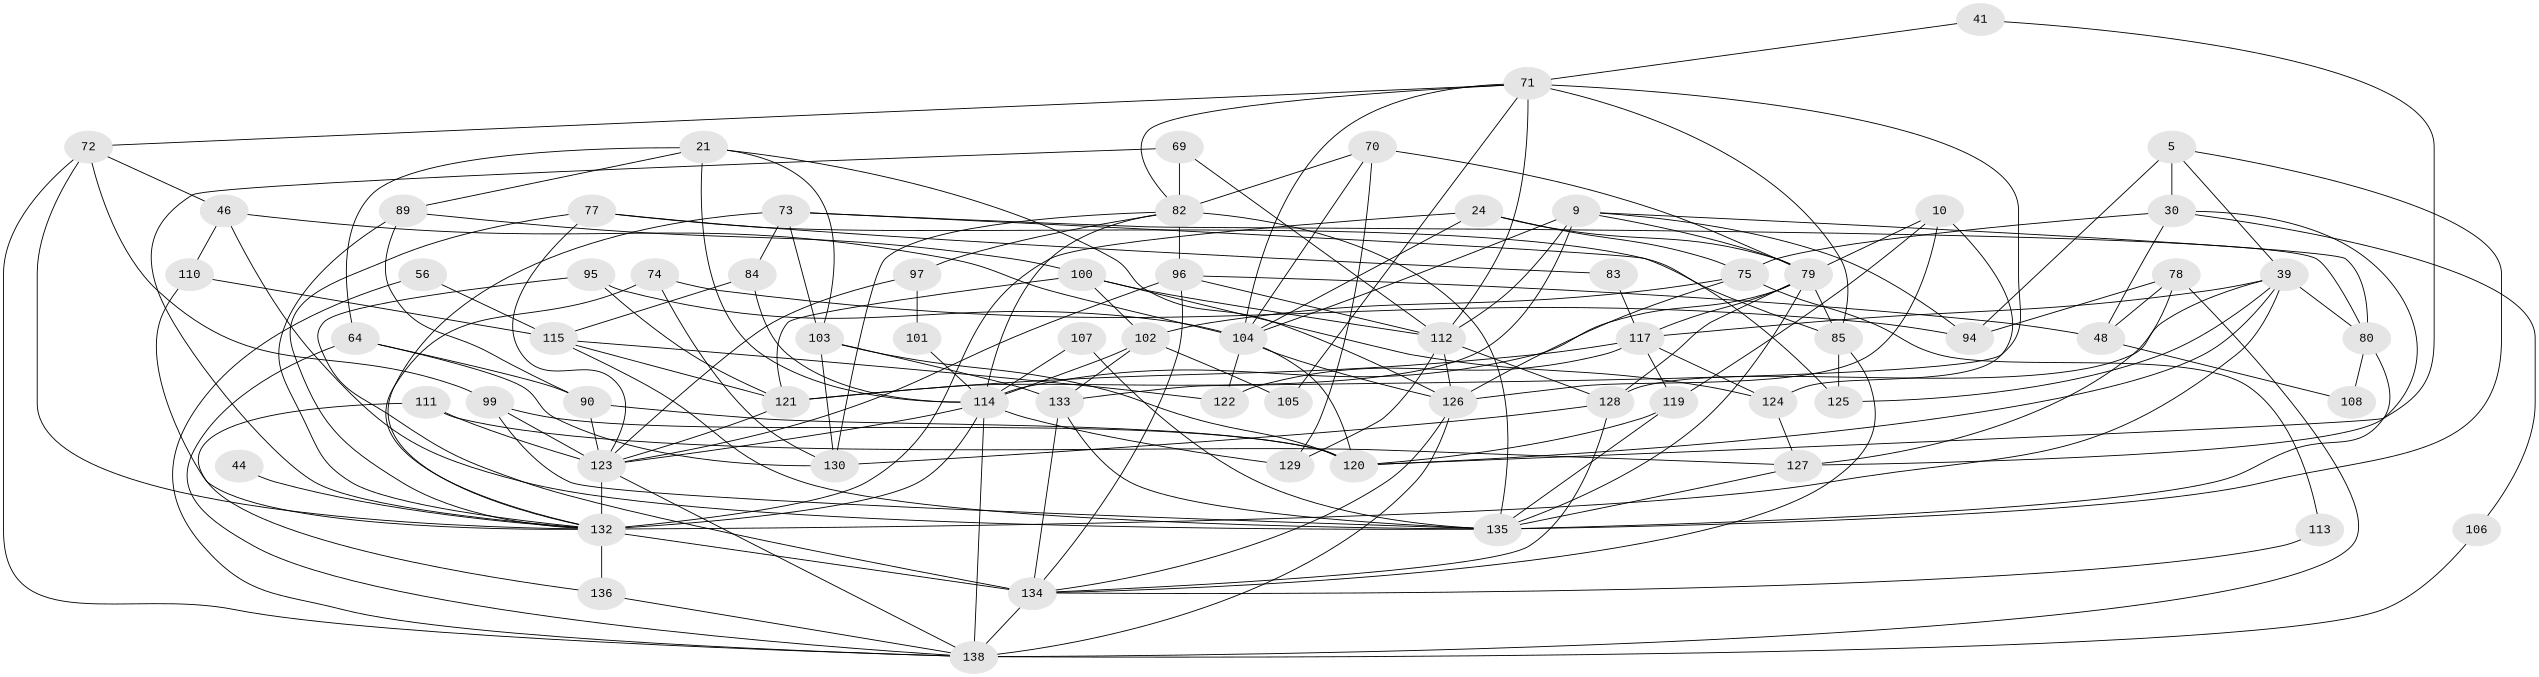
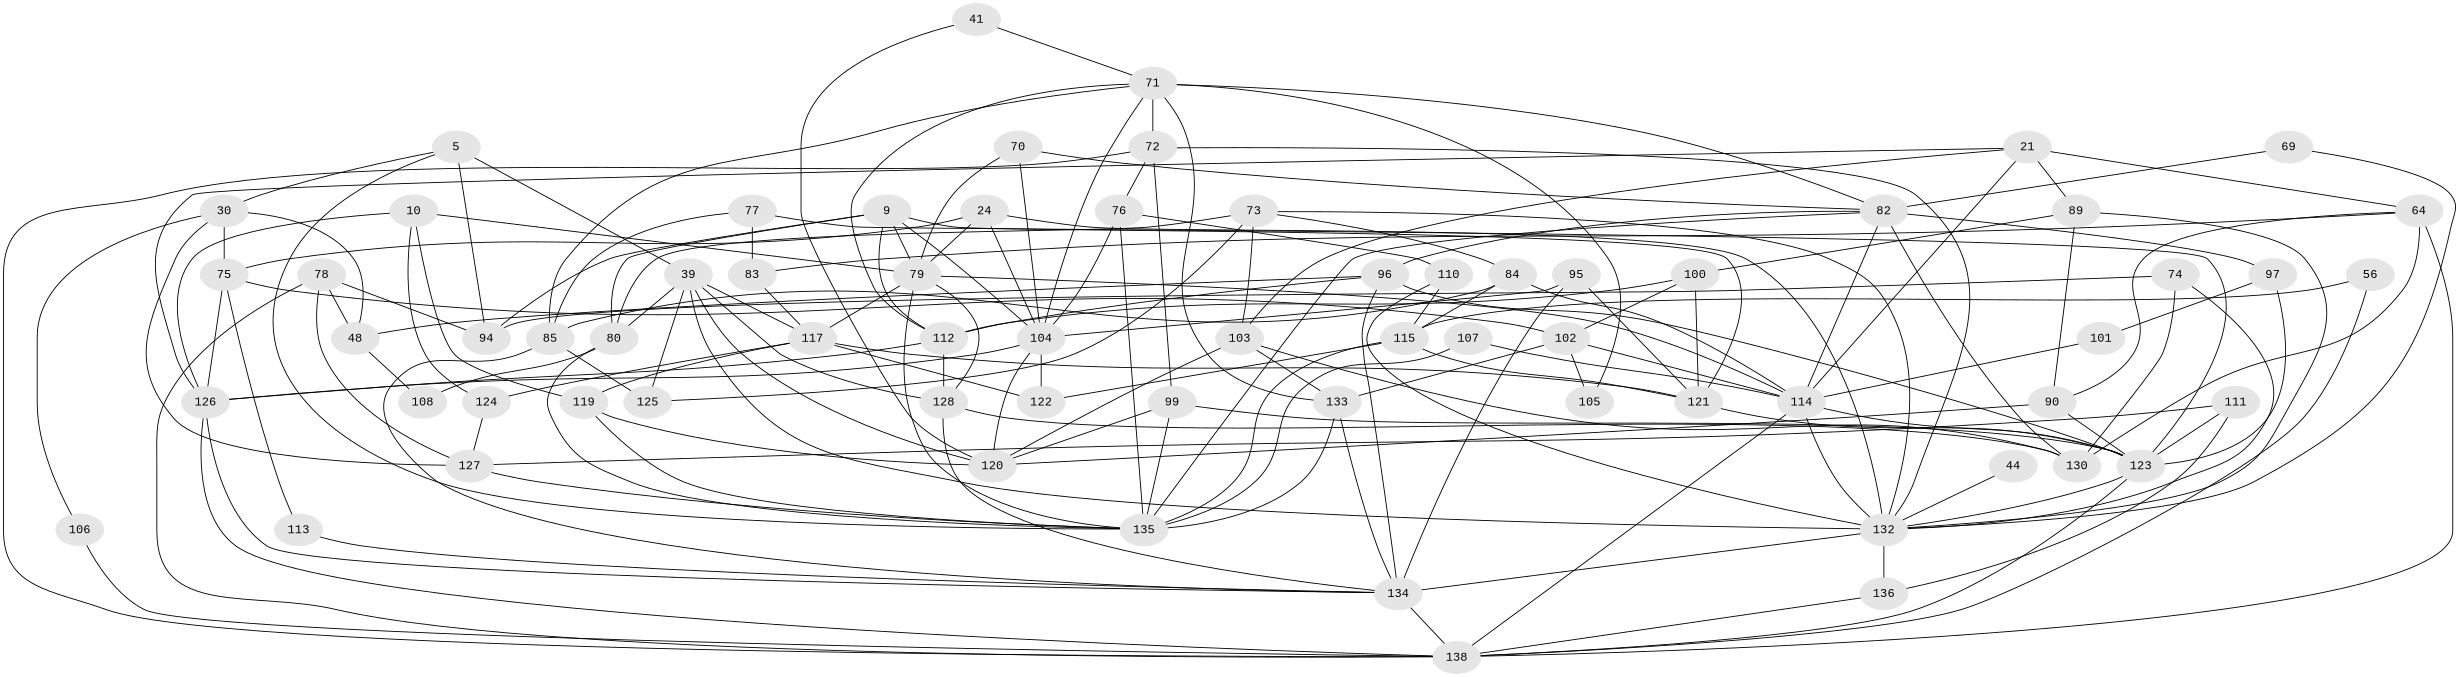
(224, 211) -> (1119, 211)
none -> (1909, 233)
(1316, 247) -> none
(1827, 314) -> (1055, 309)
(292, 346) -> none
(1425, 357) -> none
(1290, 466) -> none
